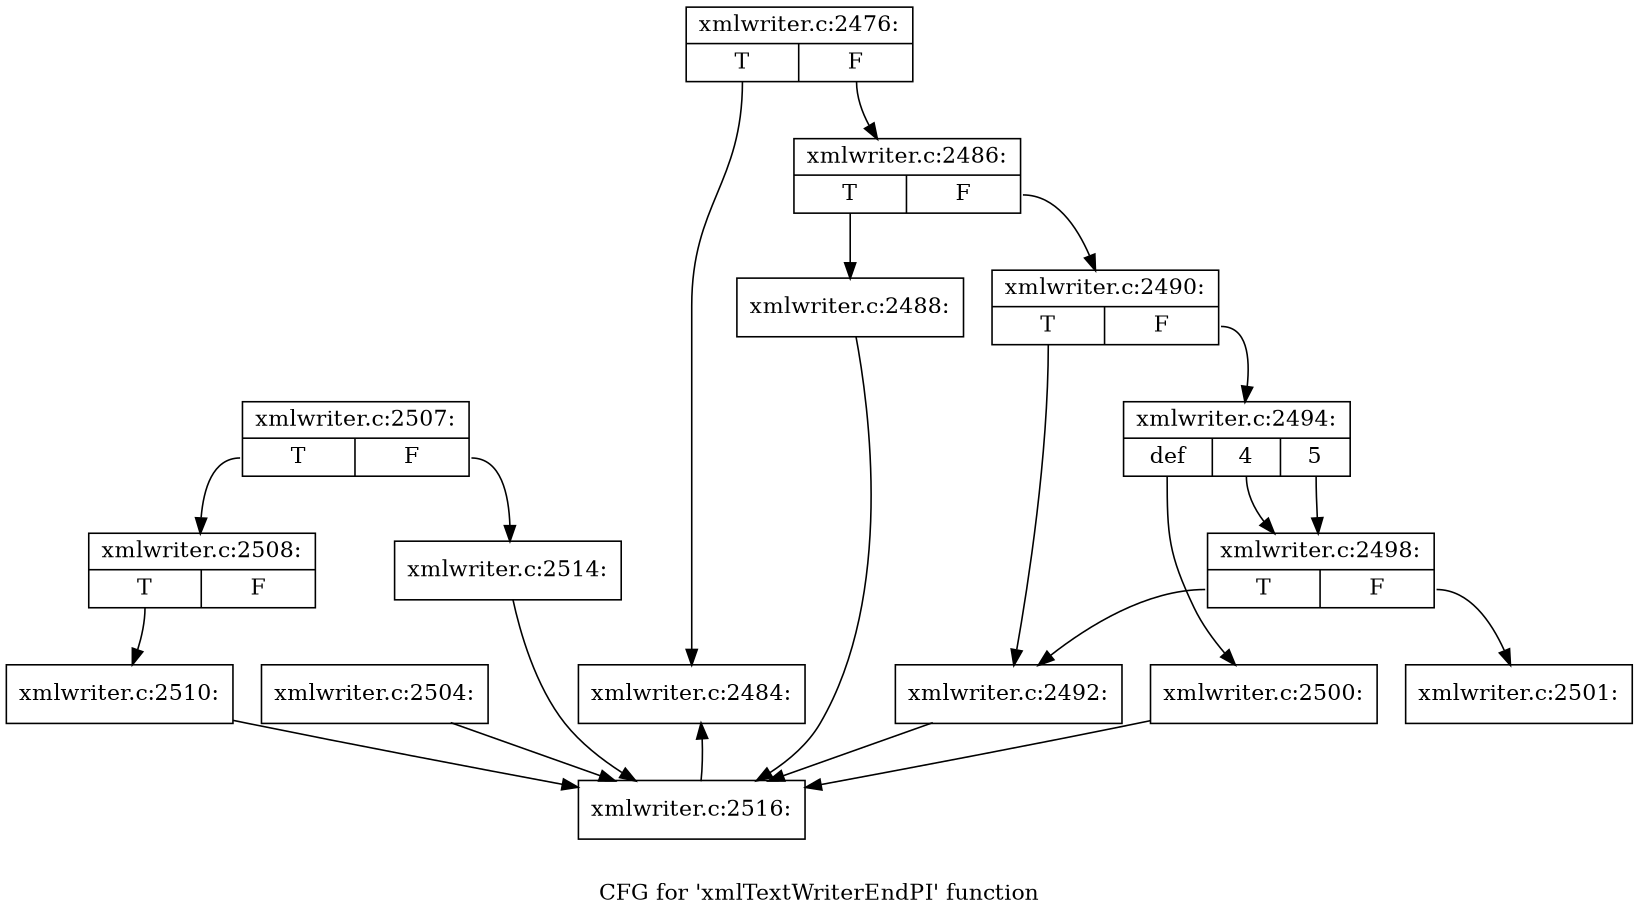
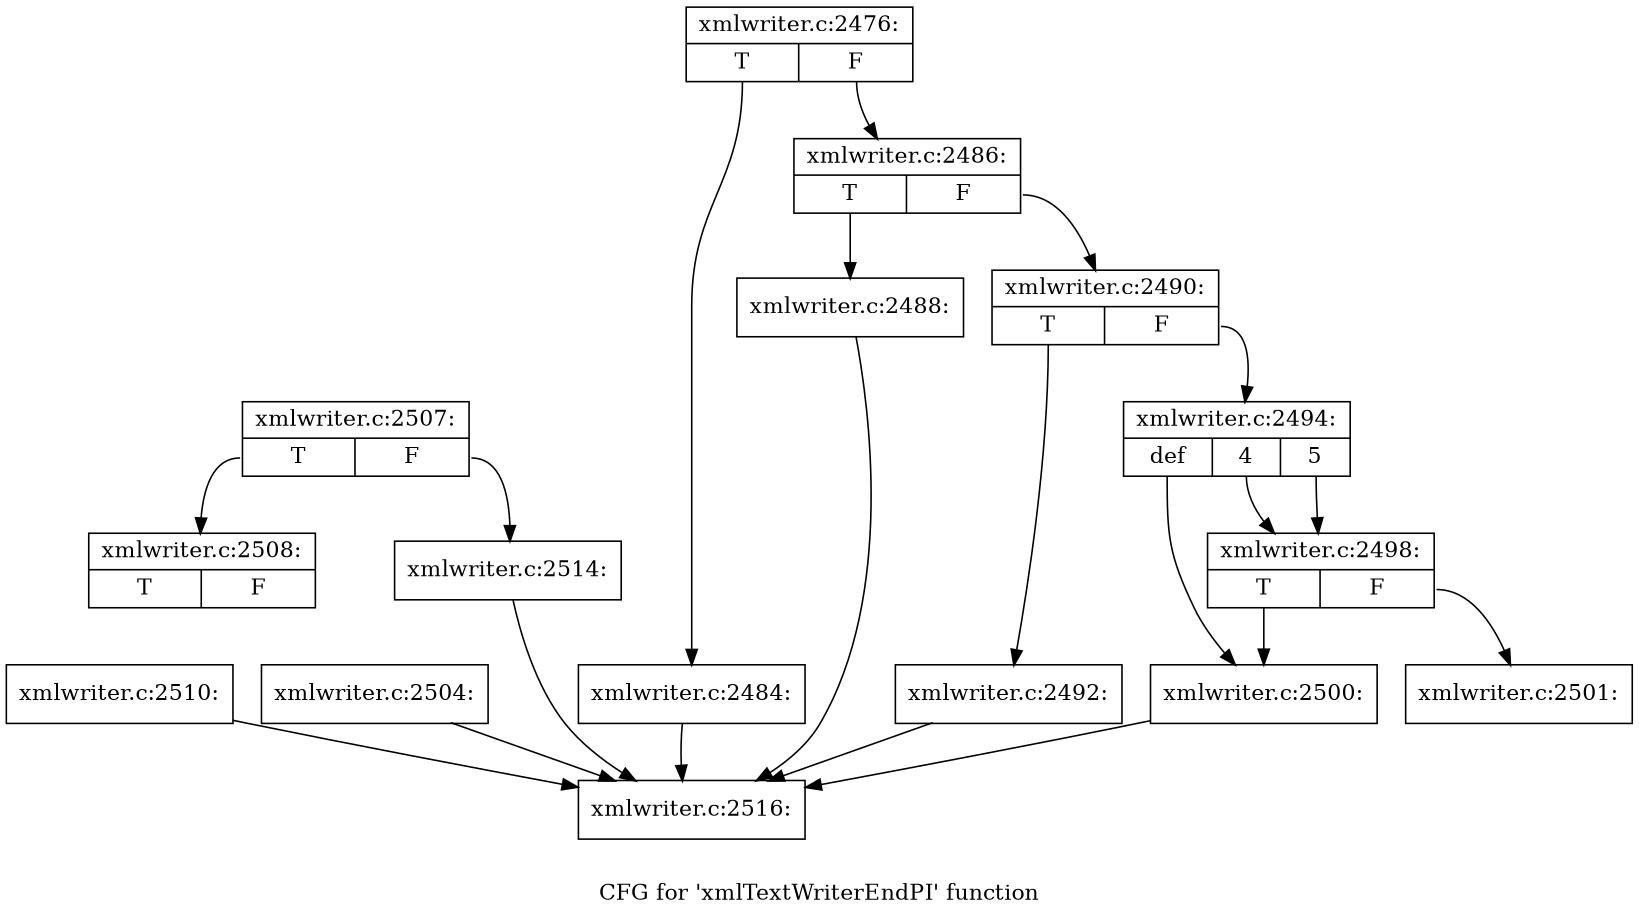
(1123, 610) -> (1264, 628)
(143, 629) -> none
(702, 760) -> (681, 744)
